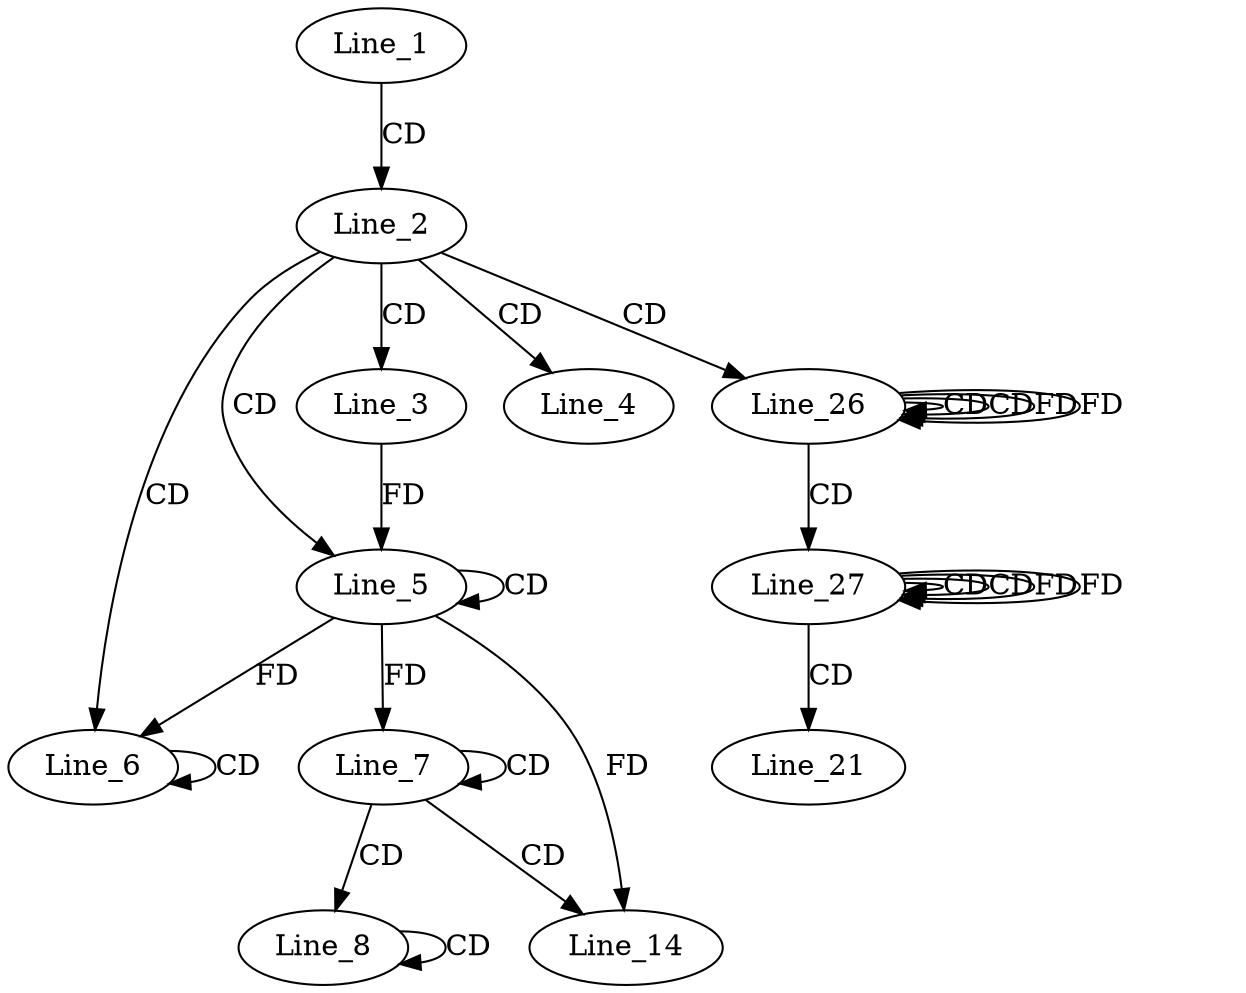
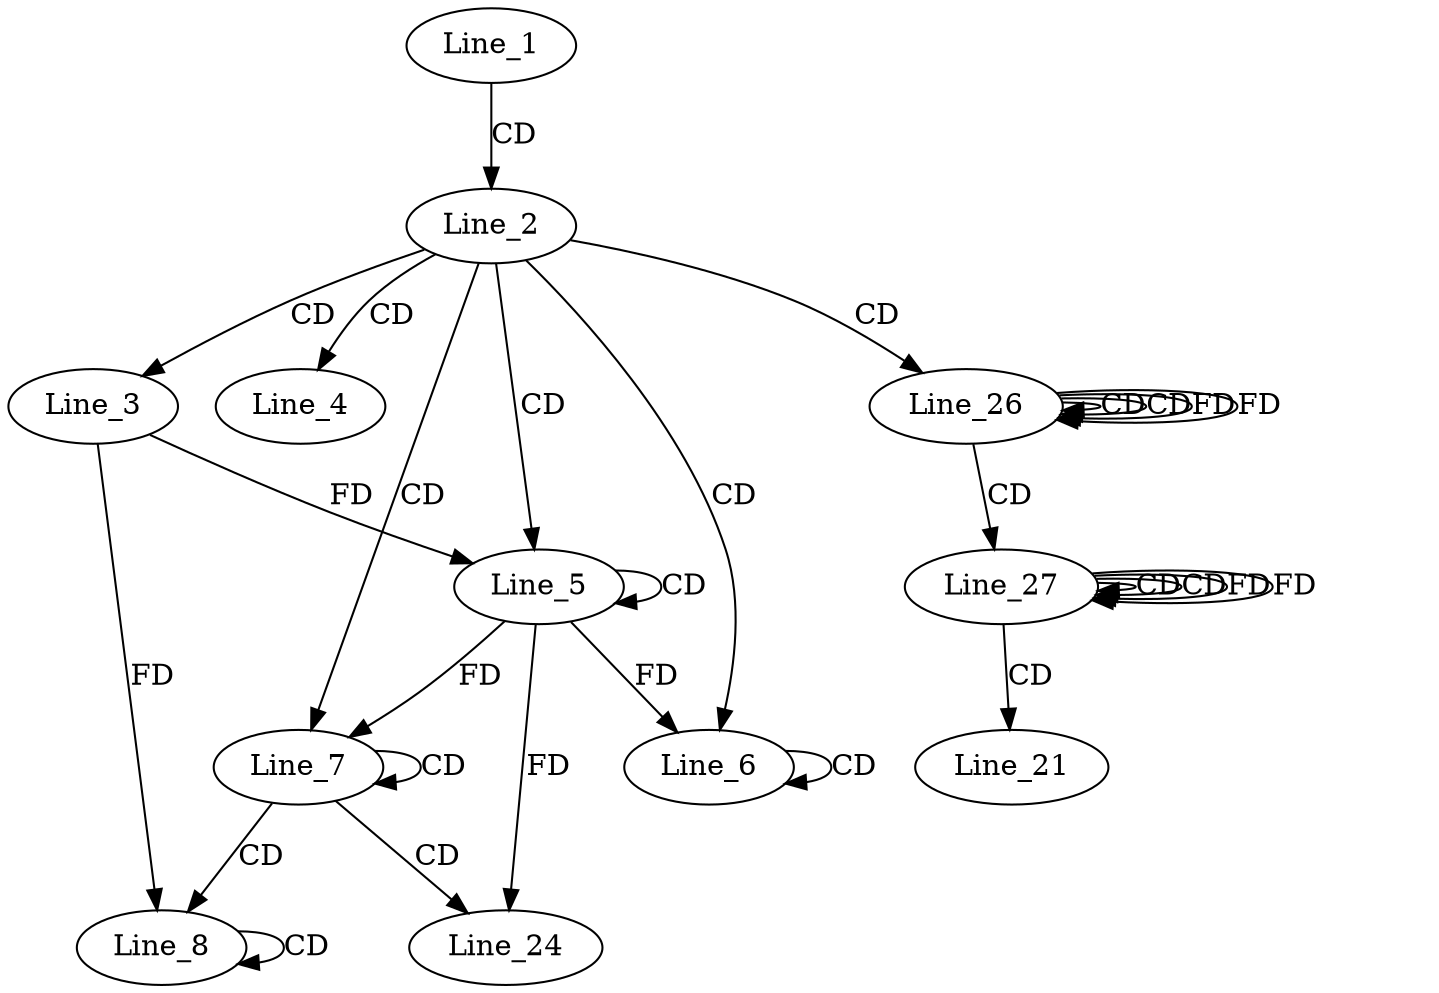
none -> (398, 487)
none -> (126, 667)
(626, 948) -> (506, 948)
